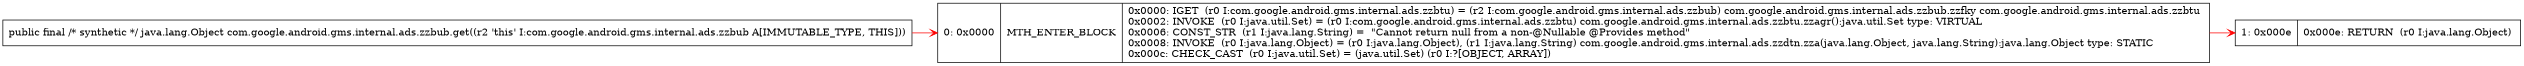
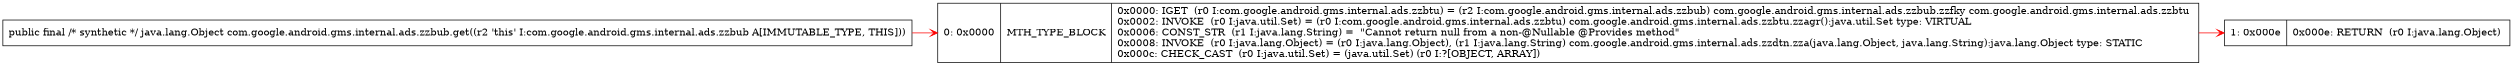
(1061, 33) -> (1056, 33)
